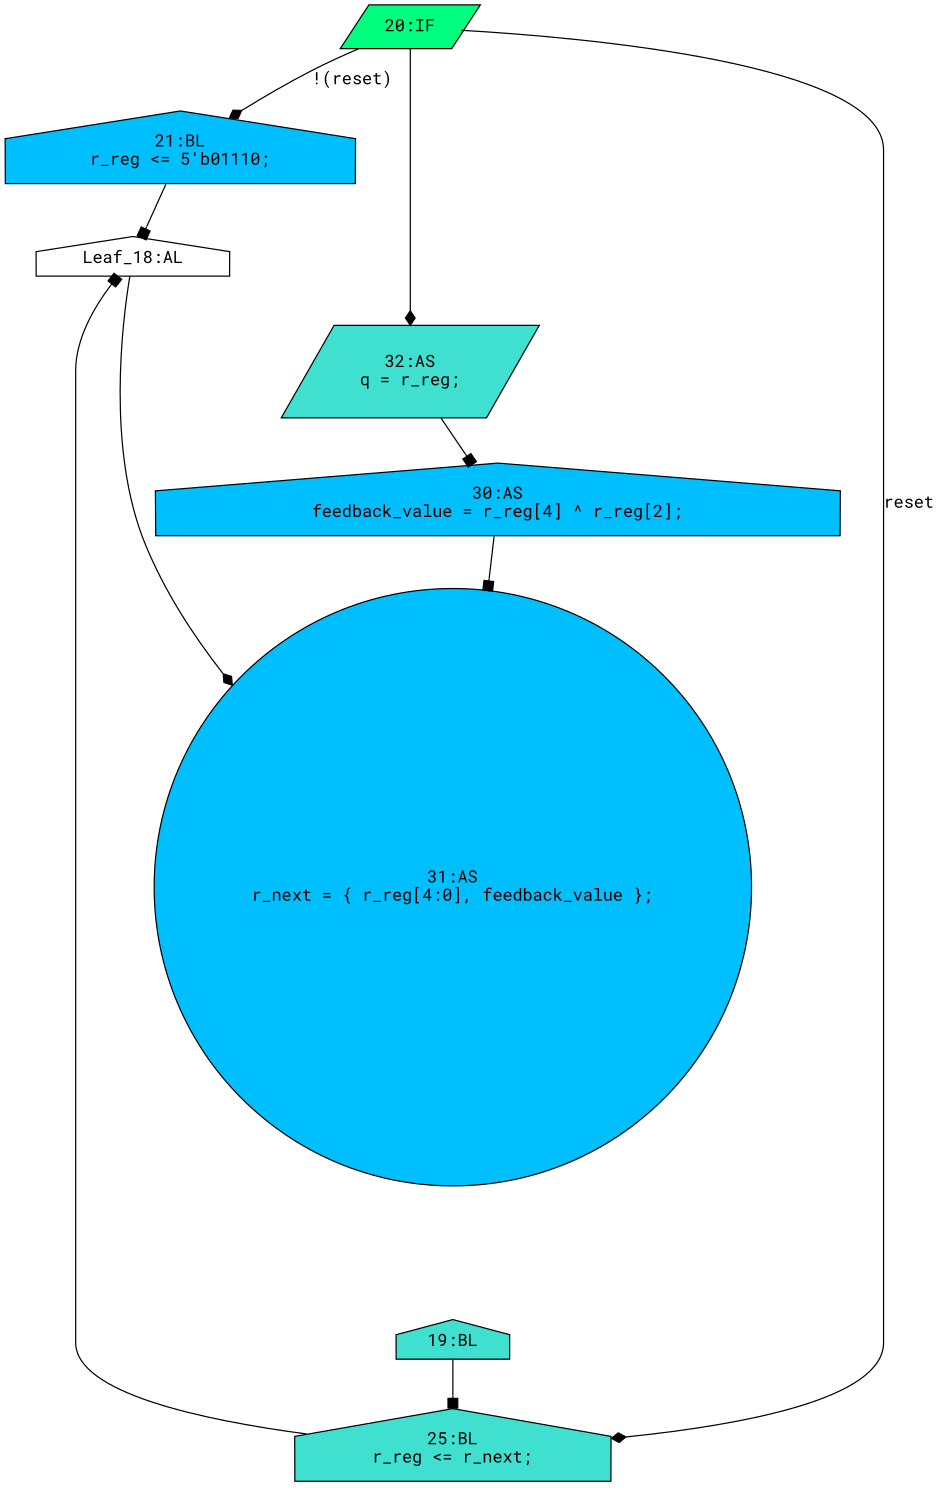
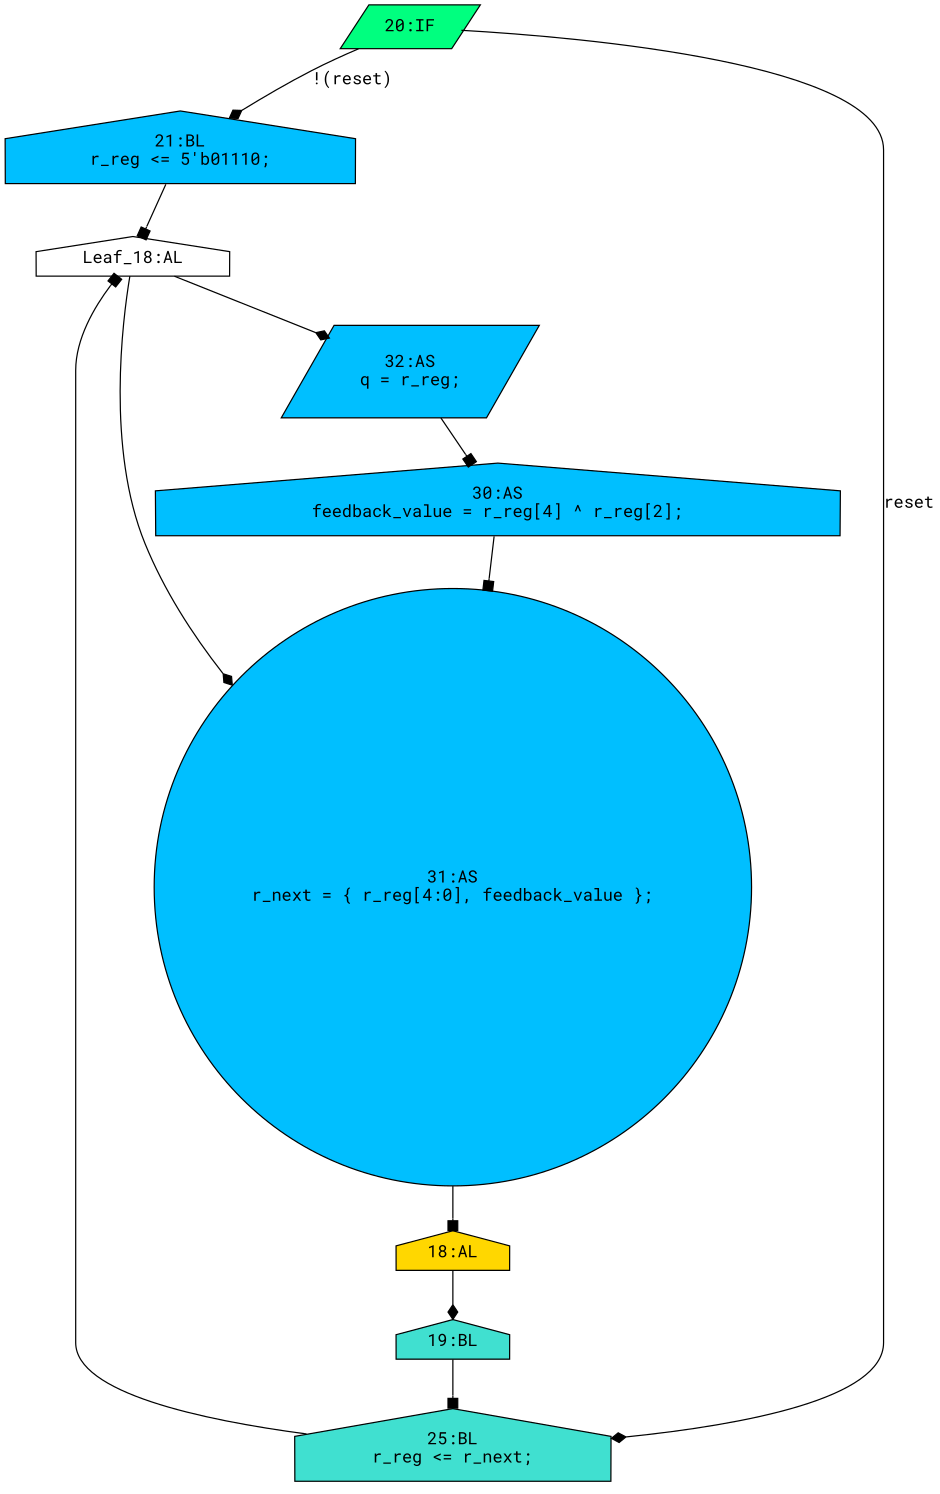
(410, 180) -> (245, 304)
(410, 372) -> (410, 372)
none -> (453, 1253)
